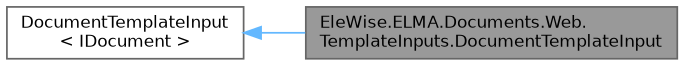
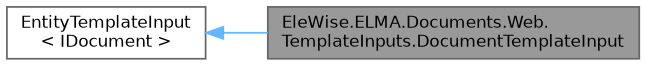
(125, 33) -> (106, 33)
